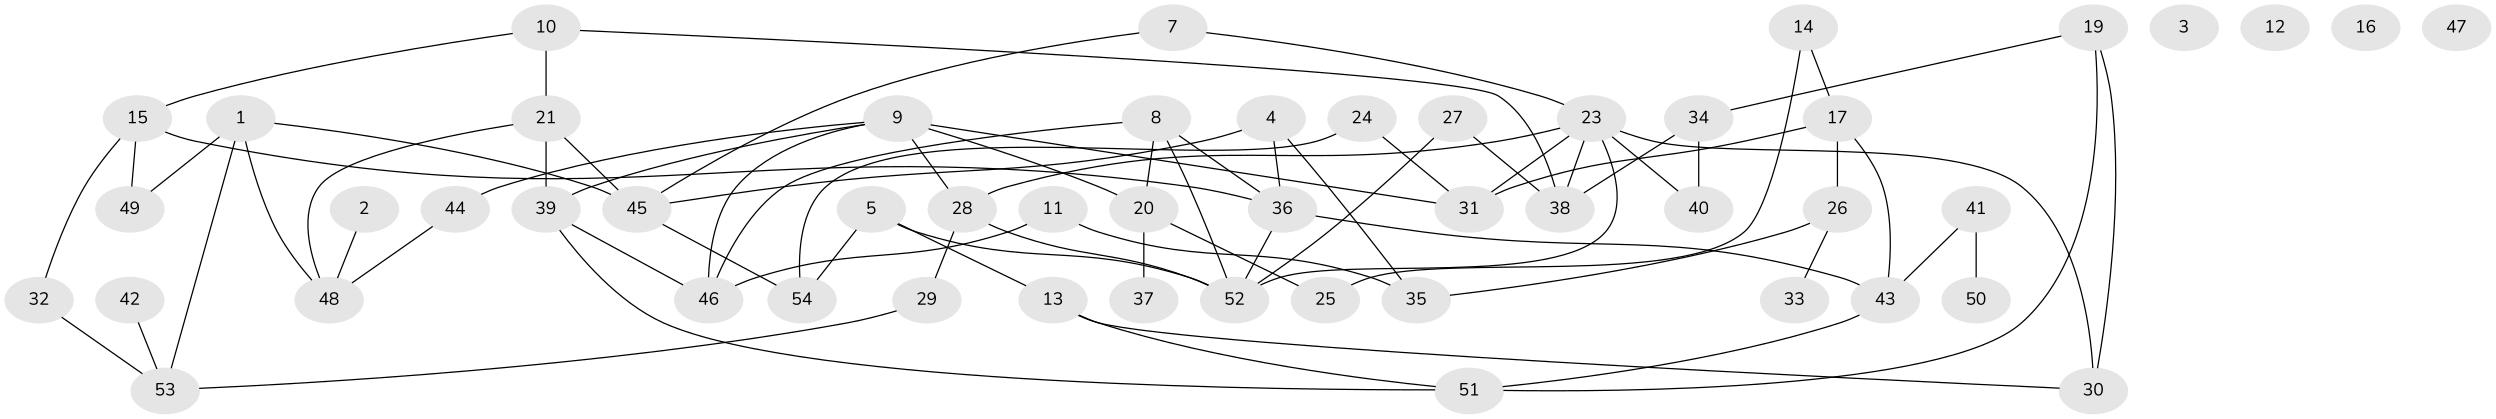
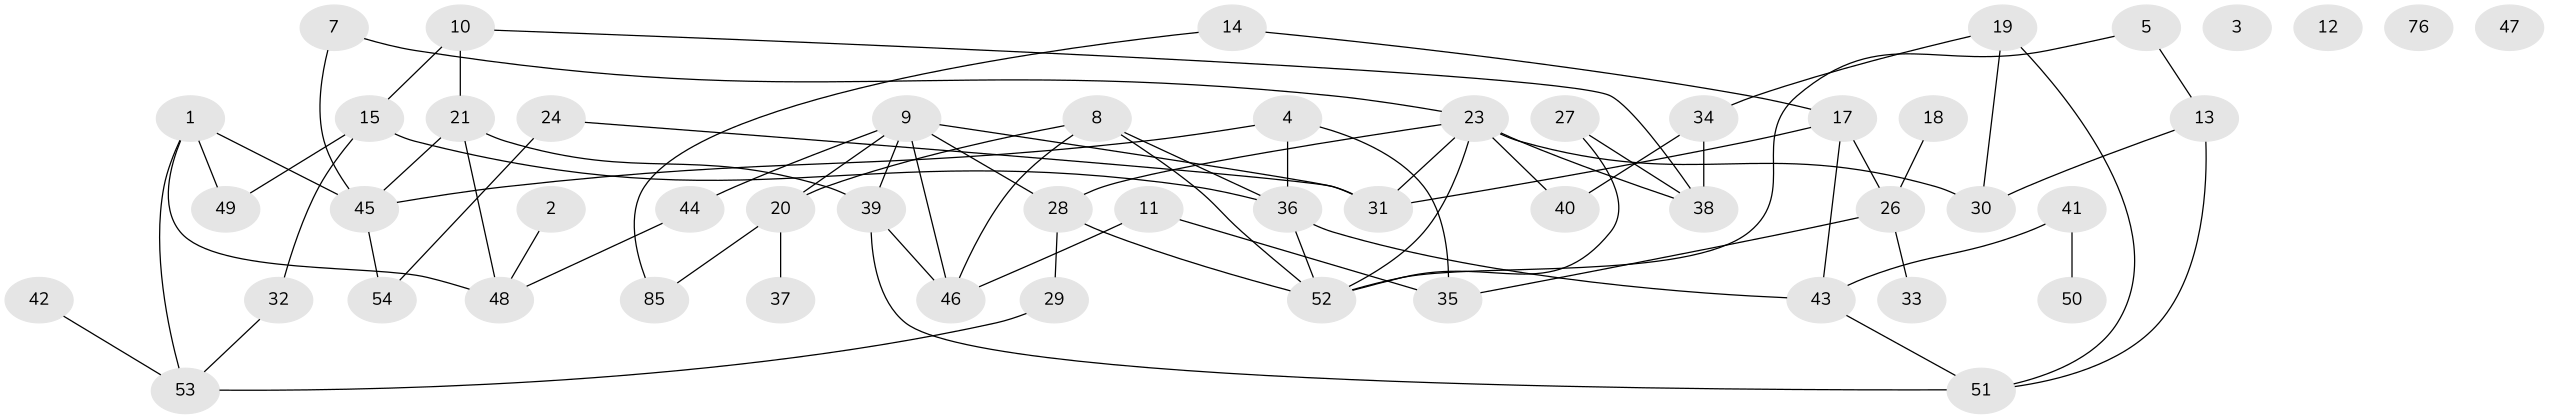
(2366, 28) -> (2419, 28)
none -> (1933, 119)
(840, 251) -> none
(1325, 300) -> (655, 300)
